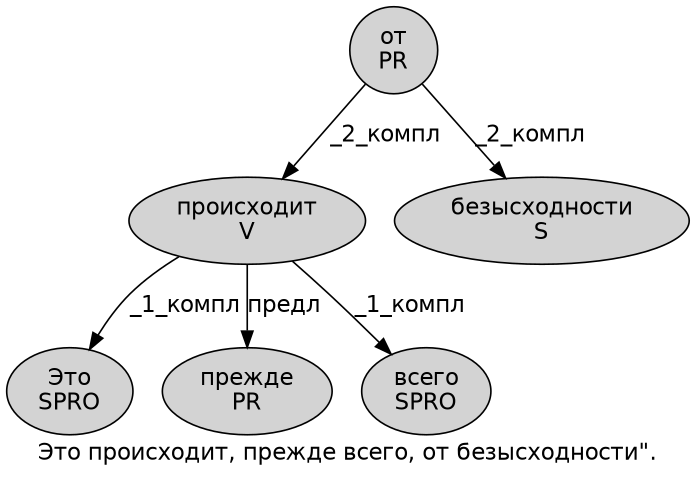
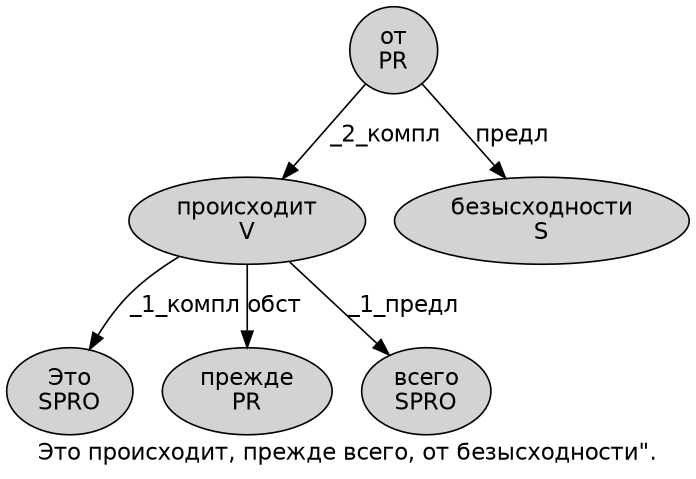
(530, 135) -> (513, 135)
(285, 306) -> (275, 306)
(410, 306) -> (404, 306)
